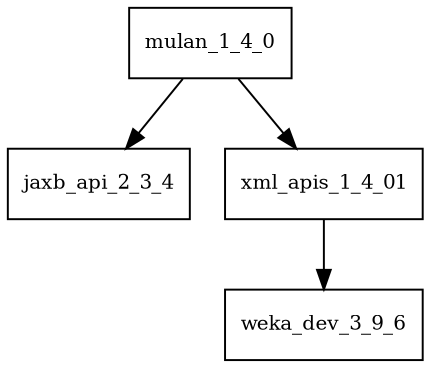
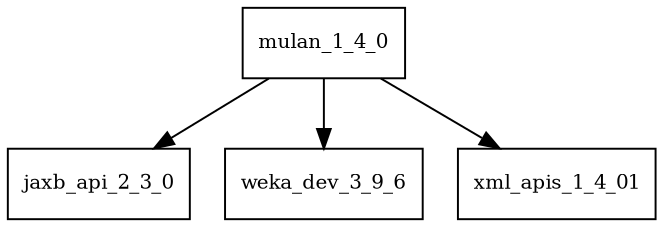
(99, 184) -> (99, 184)
(324, 245) -> (324, 104)
